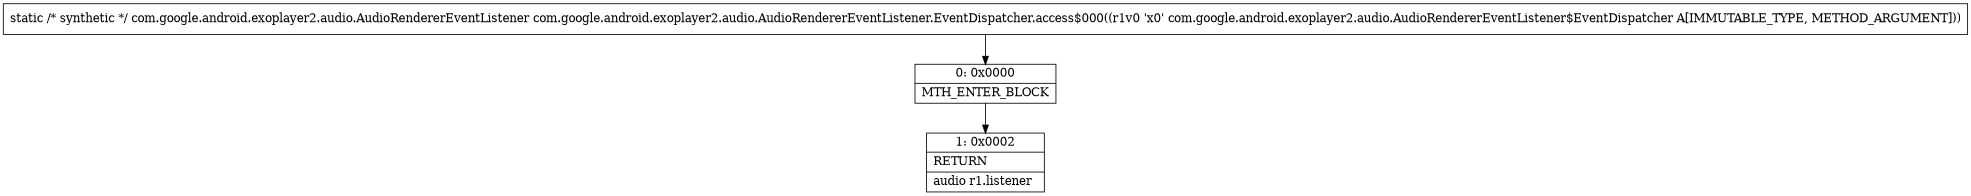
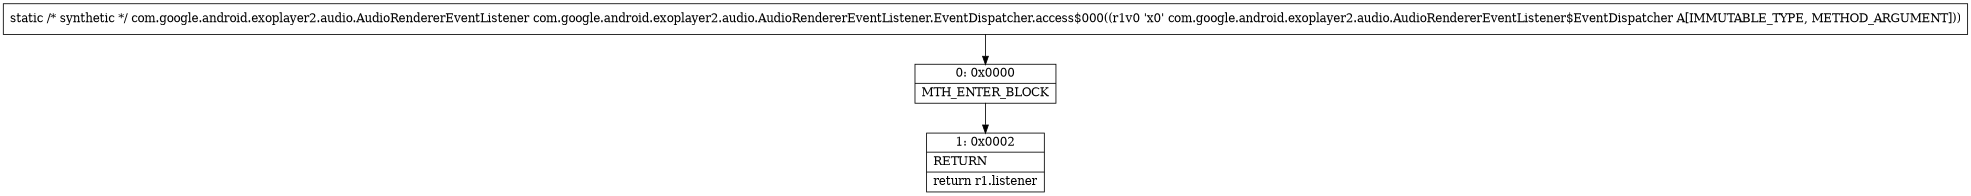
(983, 182) -> (985, 182)
